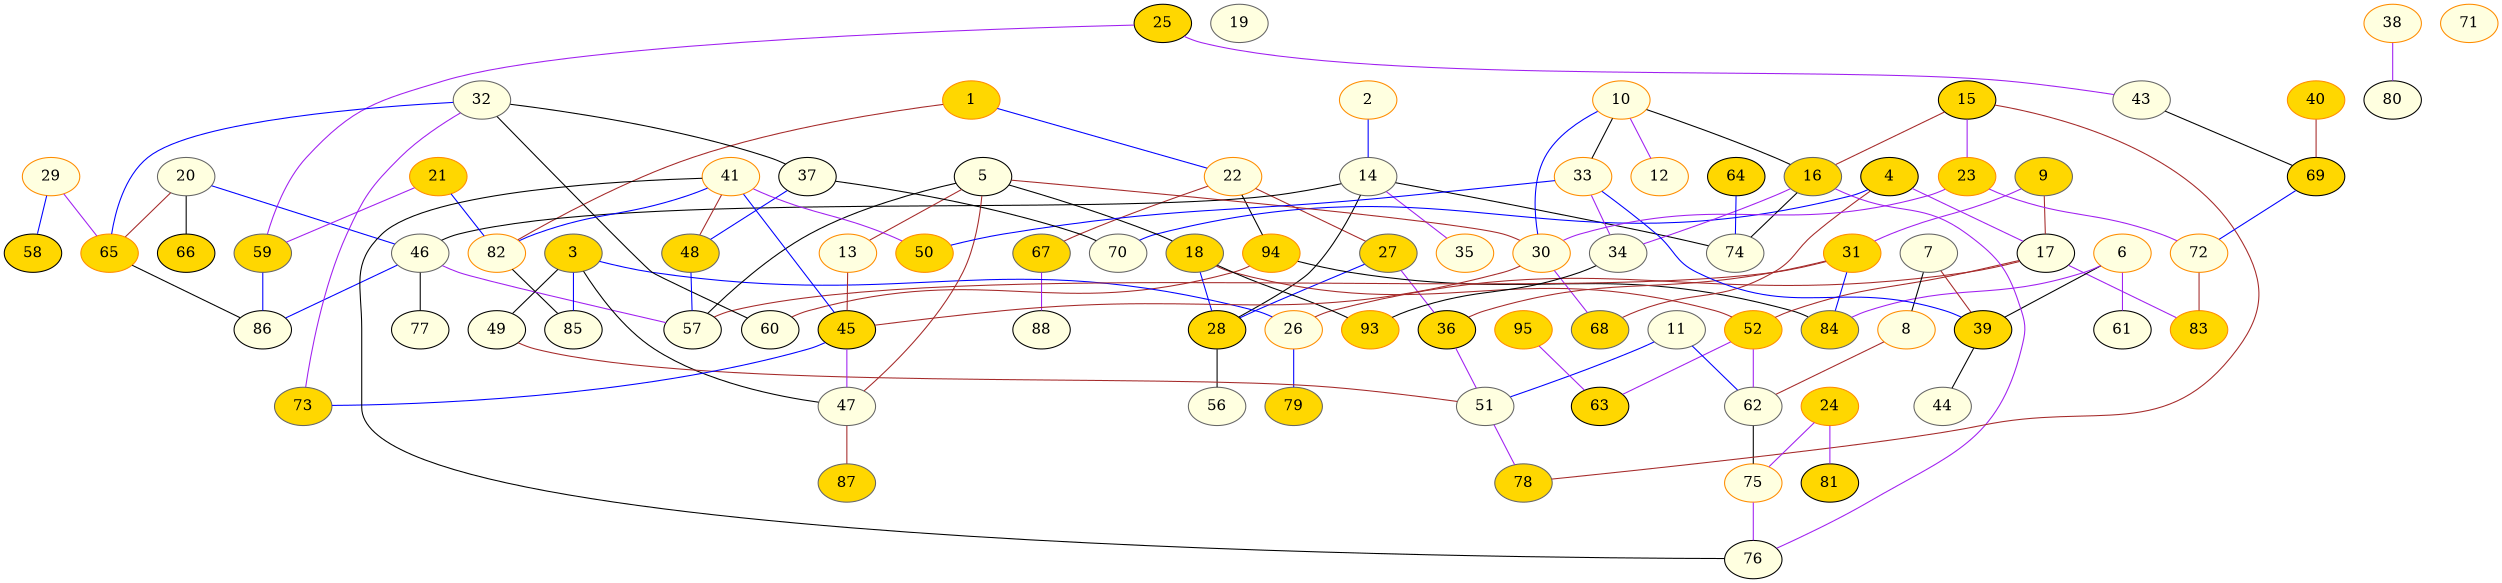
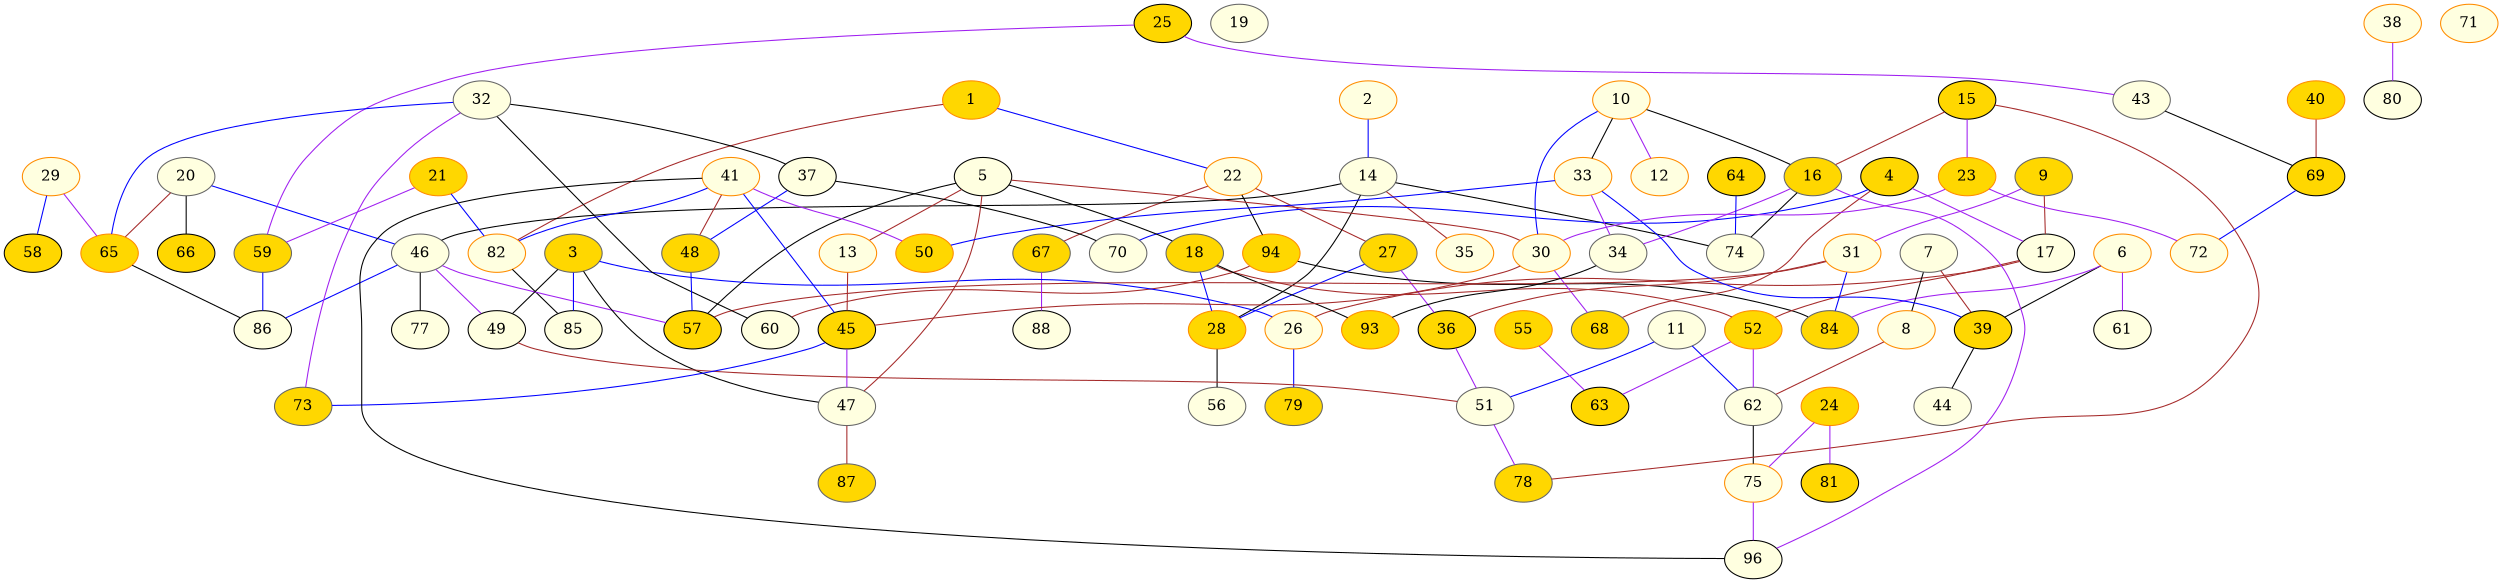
(1417, 215) -> (1417, 215)
(1852, 253) -> (1852, 253)
none -> (458, 291)
(693, 330) -> (693, 330)
(1217, 330) -> (1217, 330)
(1523, 330) -> (1523, 330)
(2199, 330) -> none
(1753, 560) -> (1753, 560)
